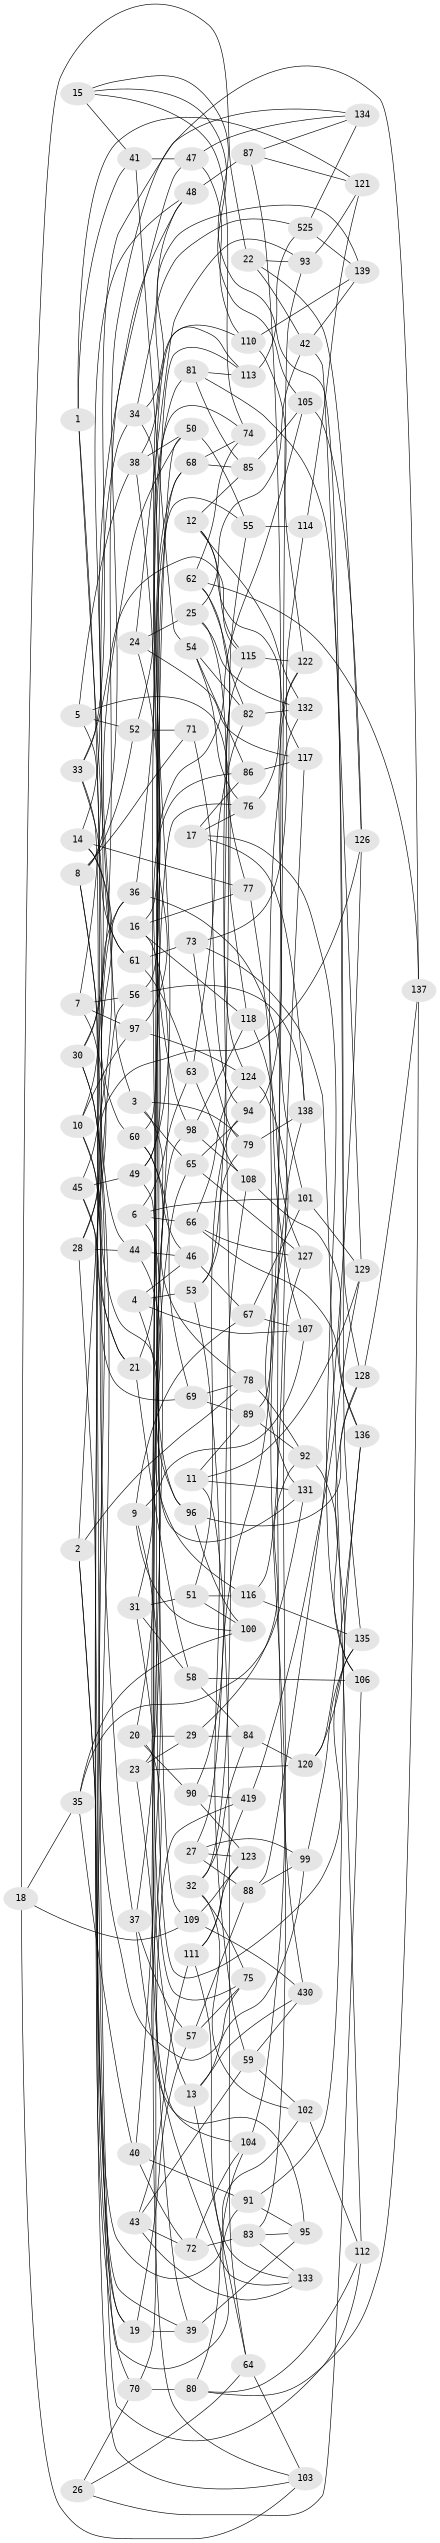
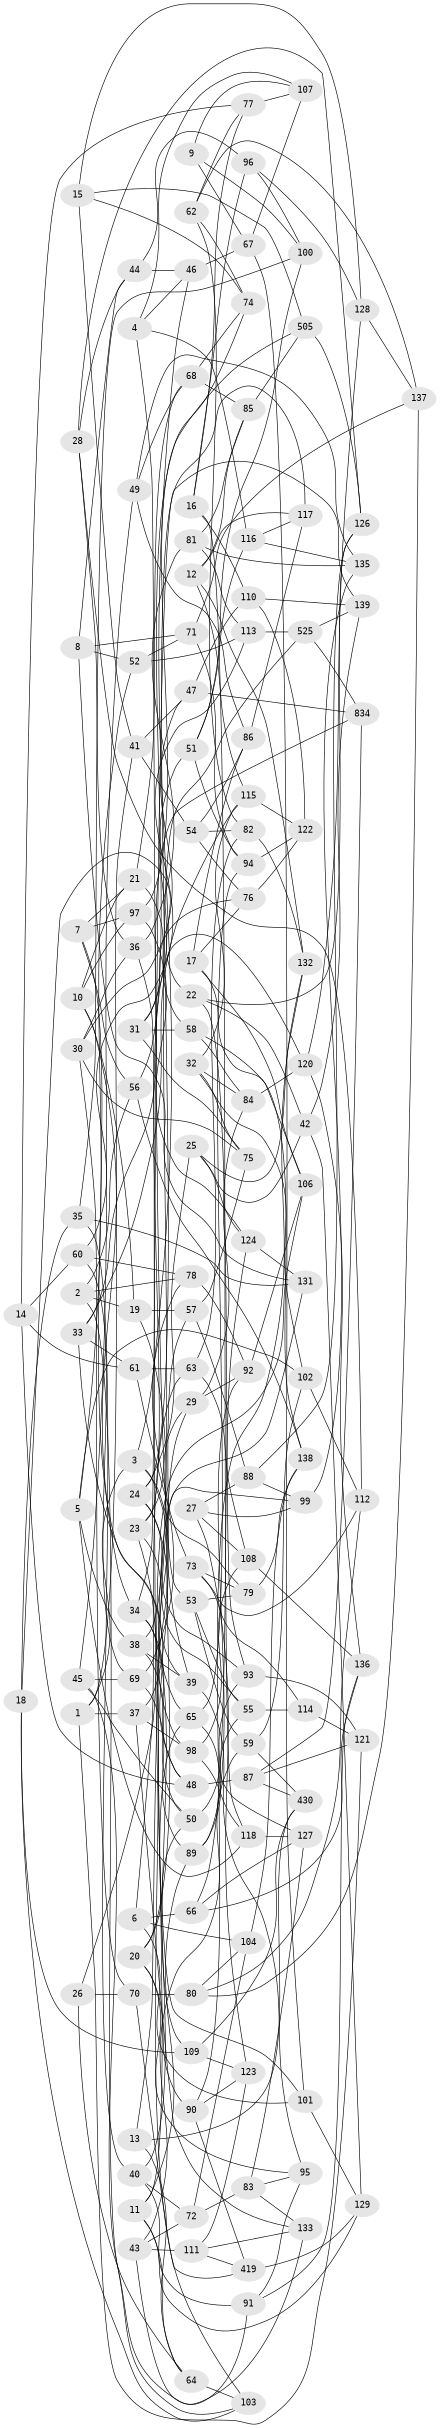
(340, 73) -> (268, 485)
(362, 115) -> (362, 714)
(305, 403) -> (305, 327)
(157, 1806) -> none
